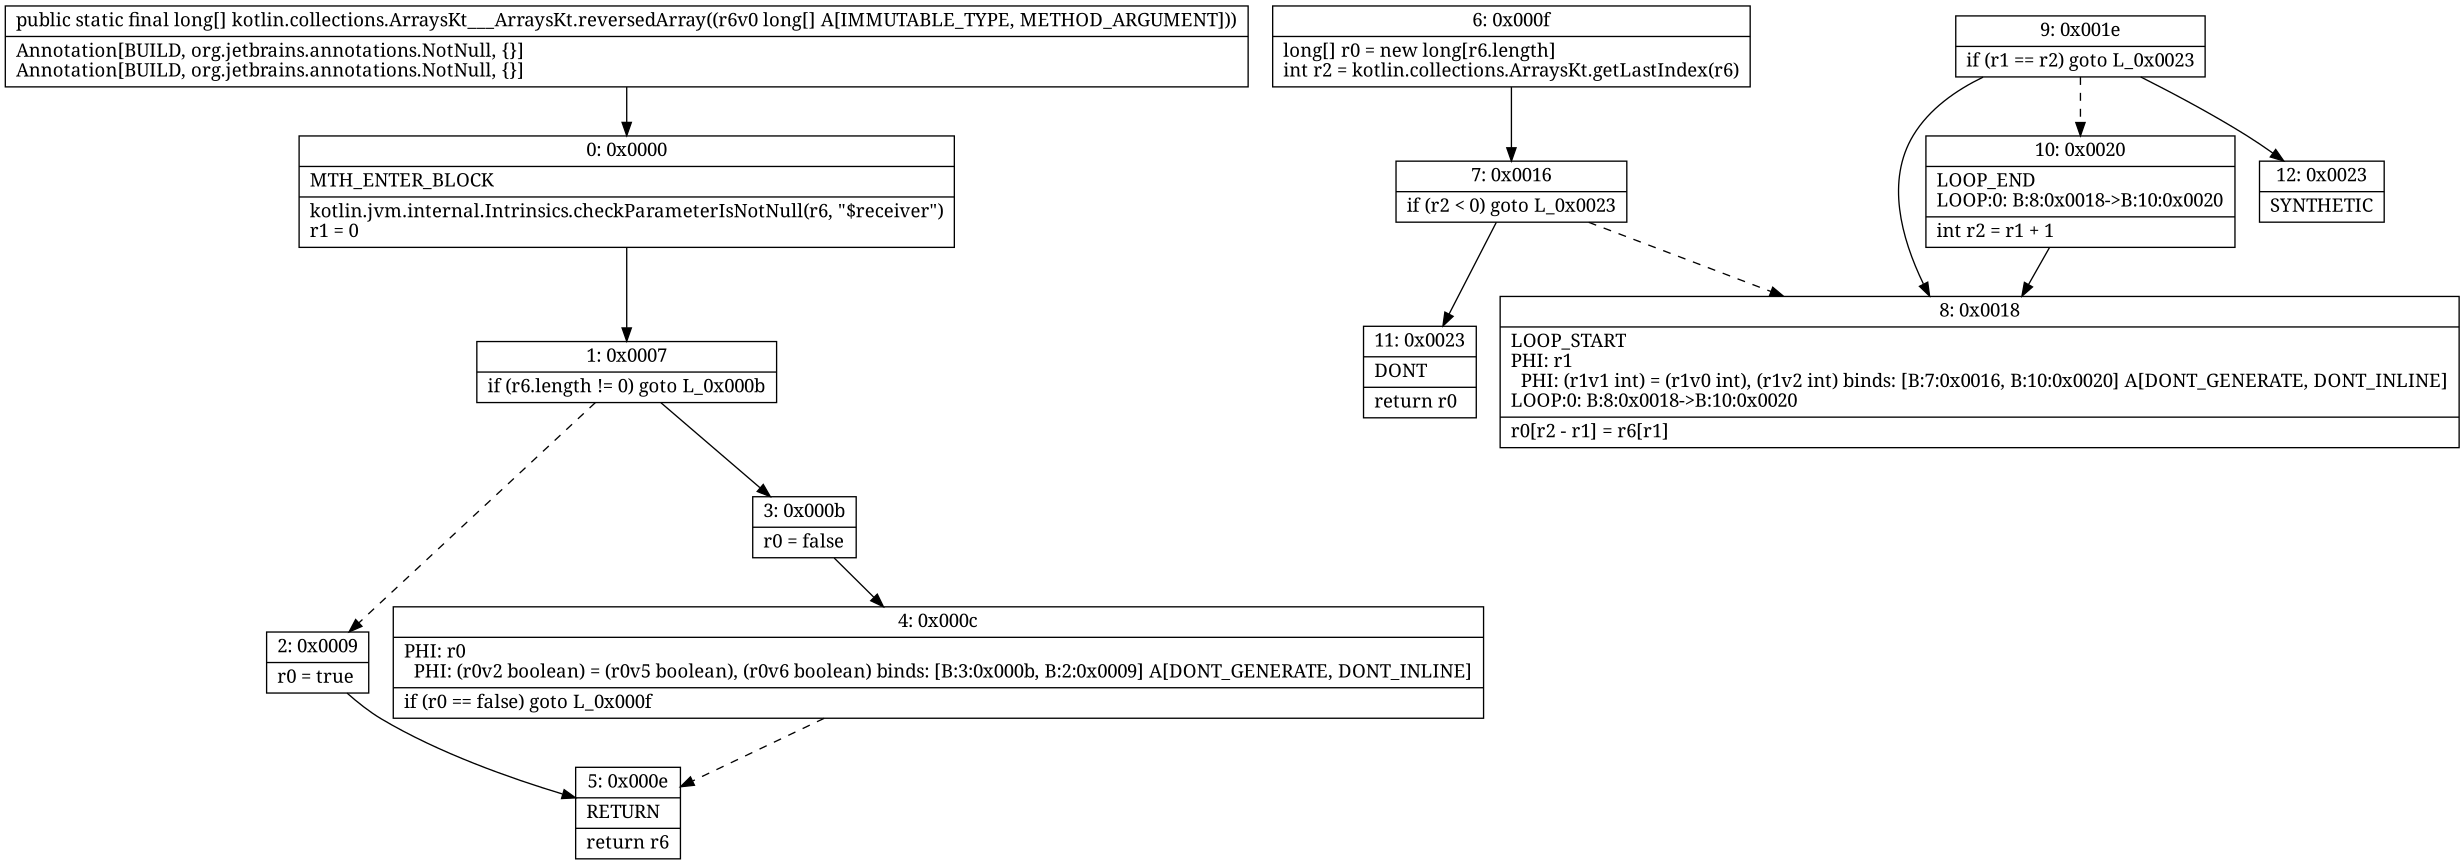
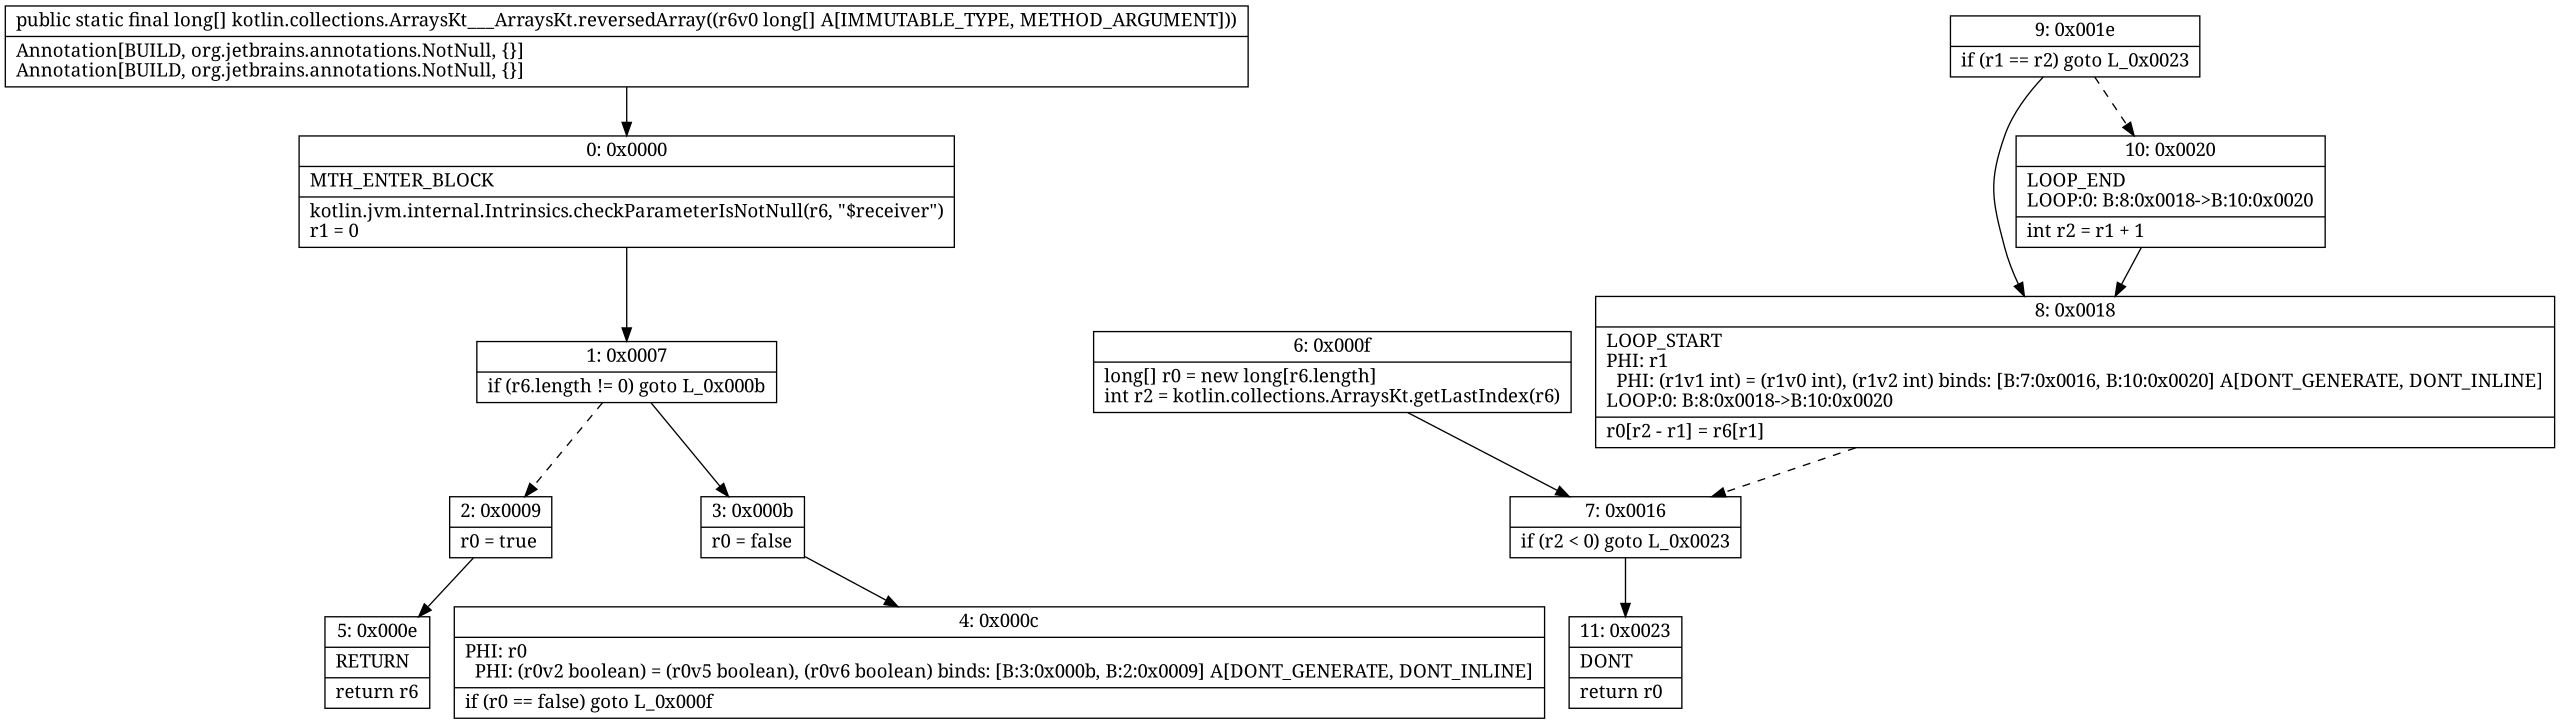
(2322, 192) -> none
(1680, 257) -> (1790, 470)
(759, 750) -> none
